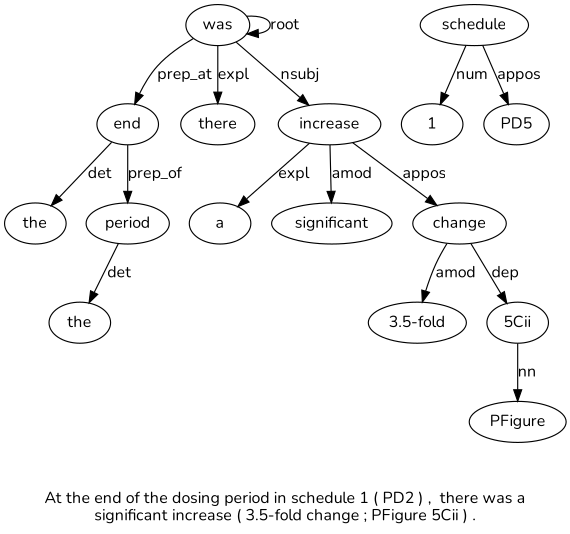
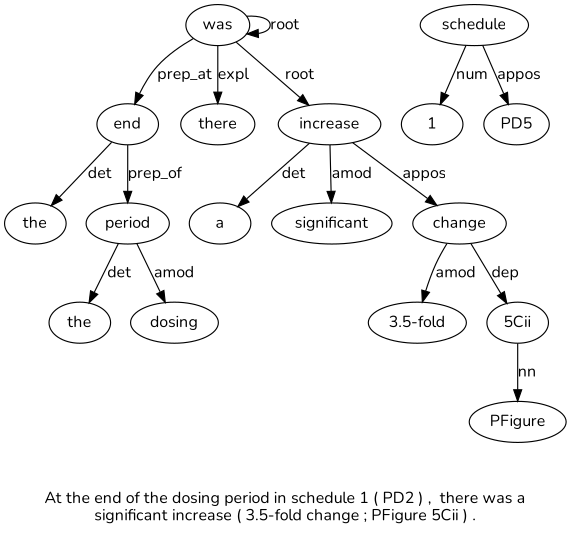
(300, 75) -> (300, 75)
(294, 174) -> (294, 174)
none -> (174, 323)
